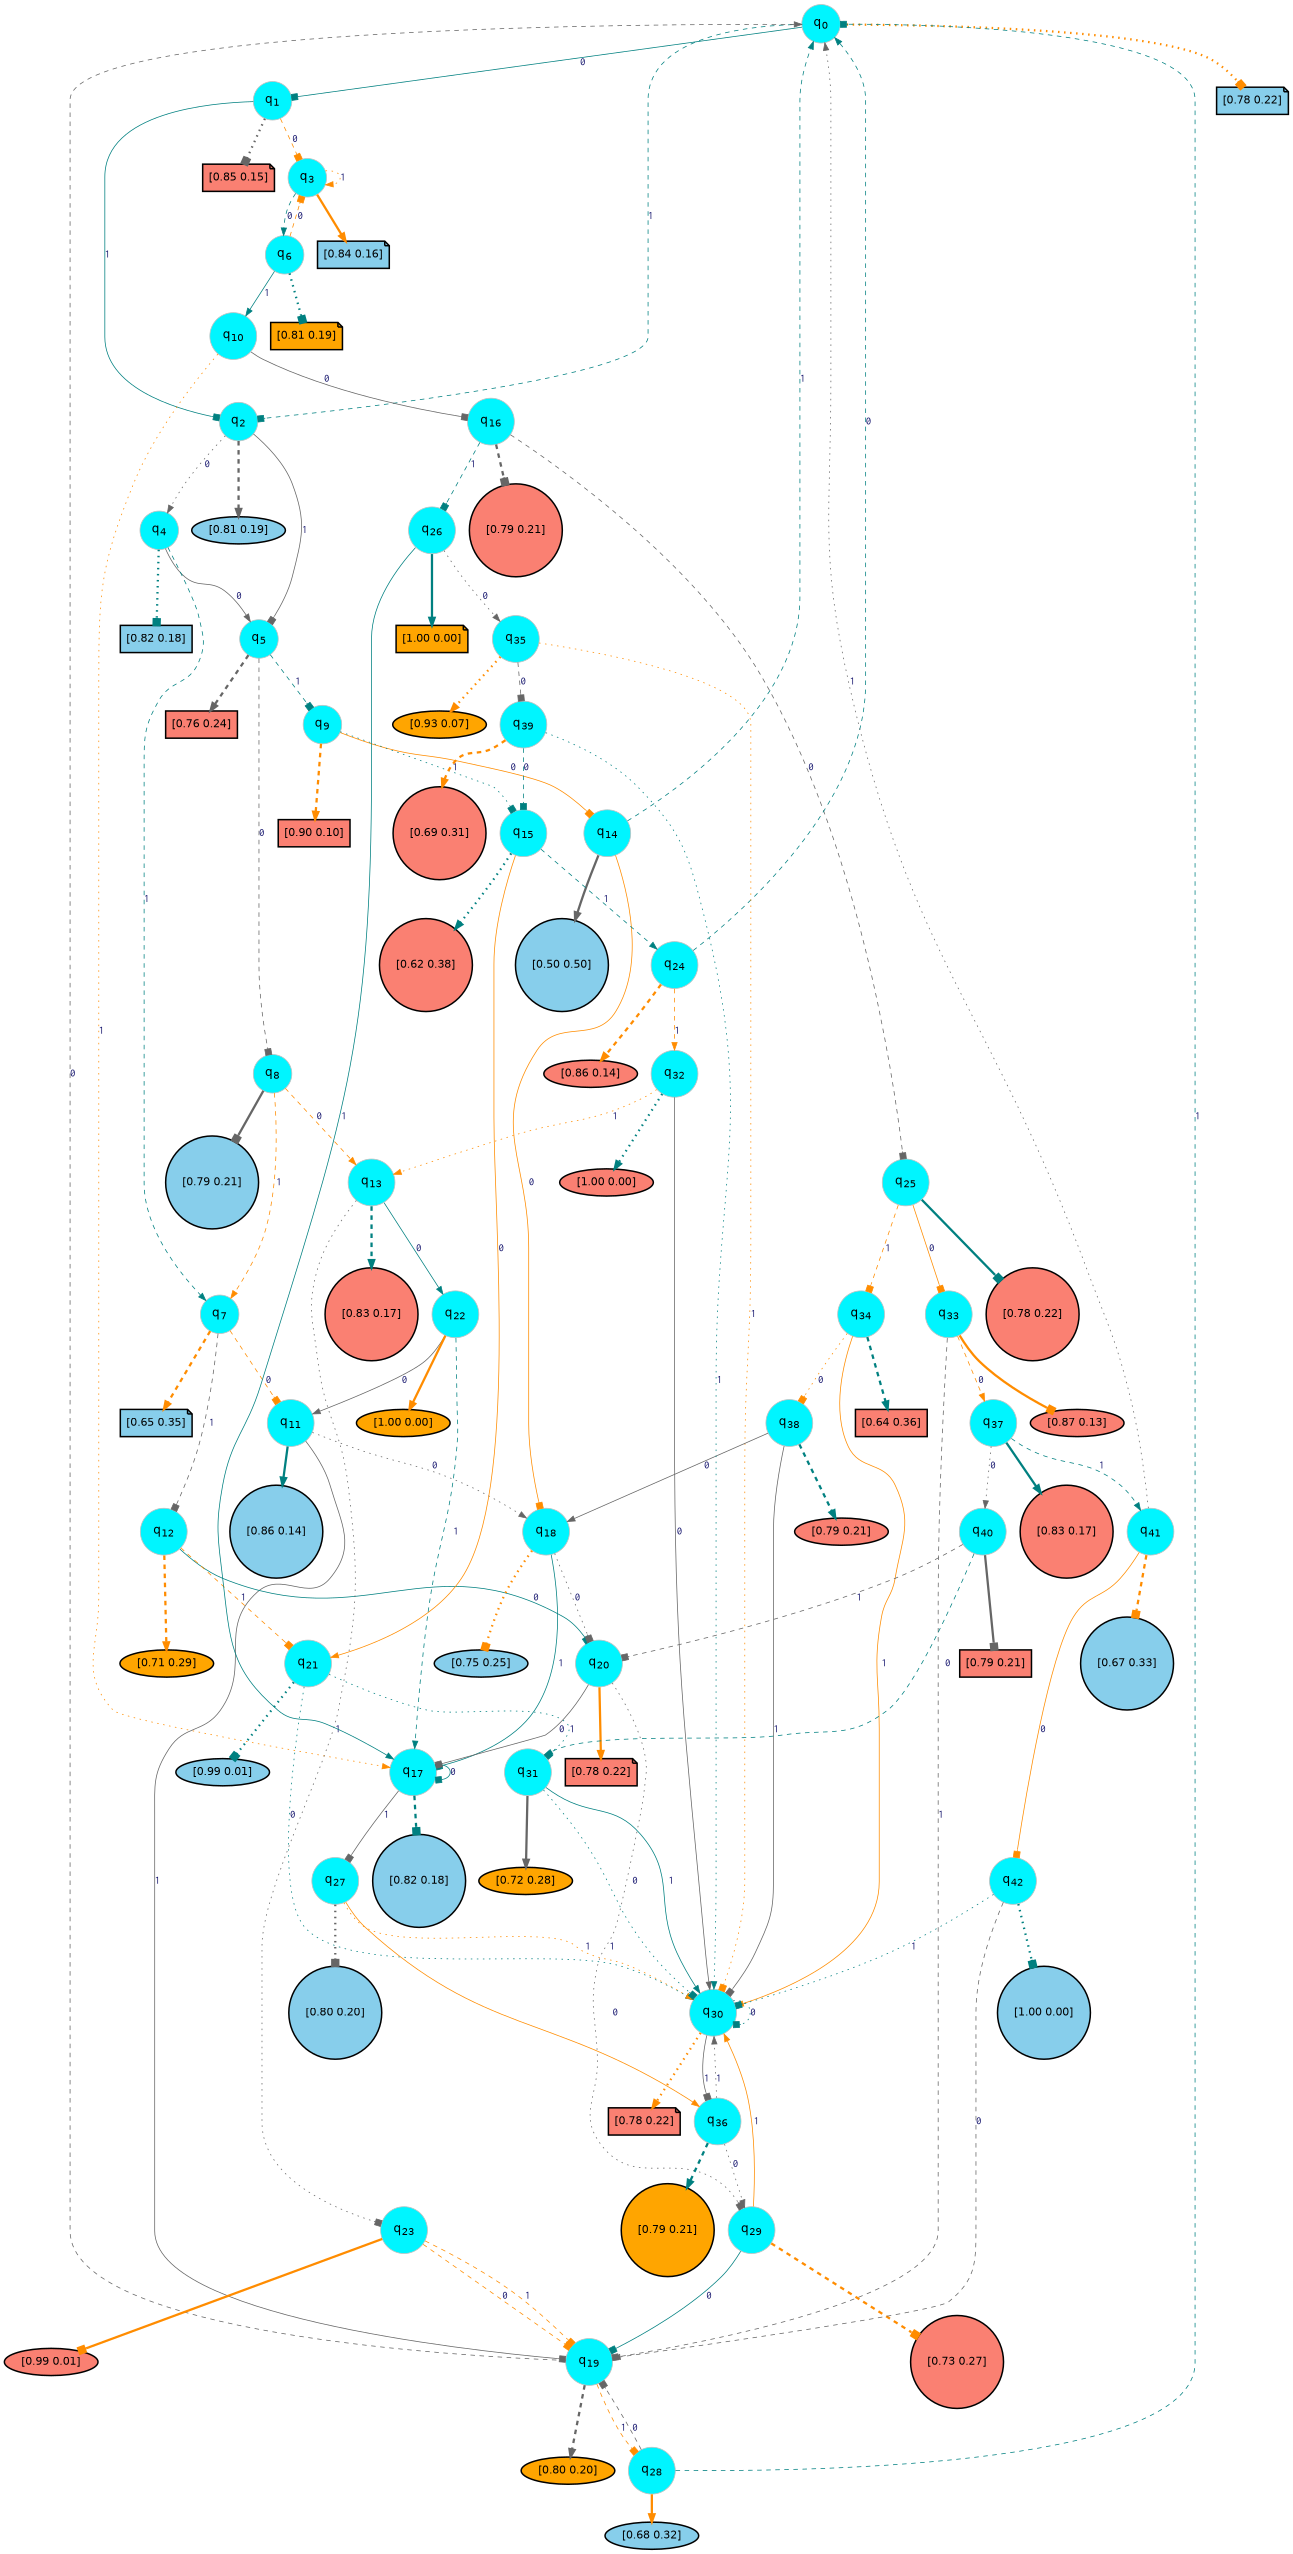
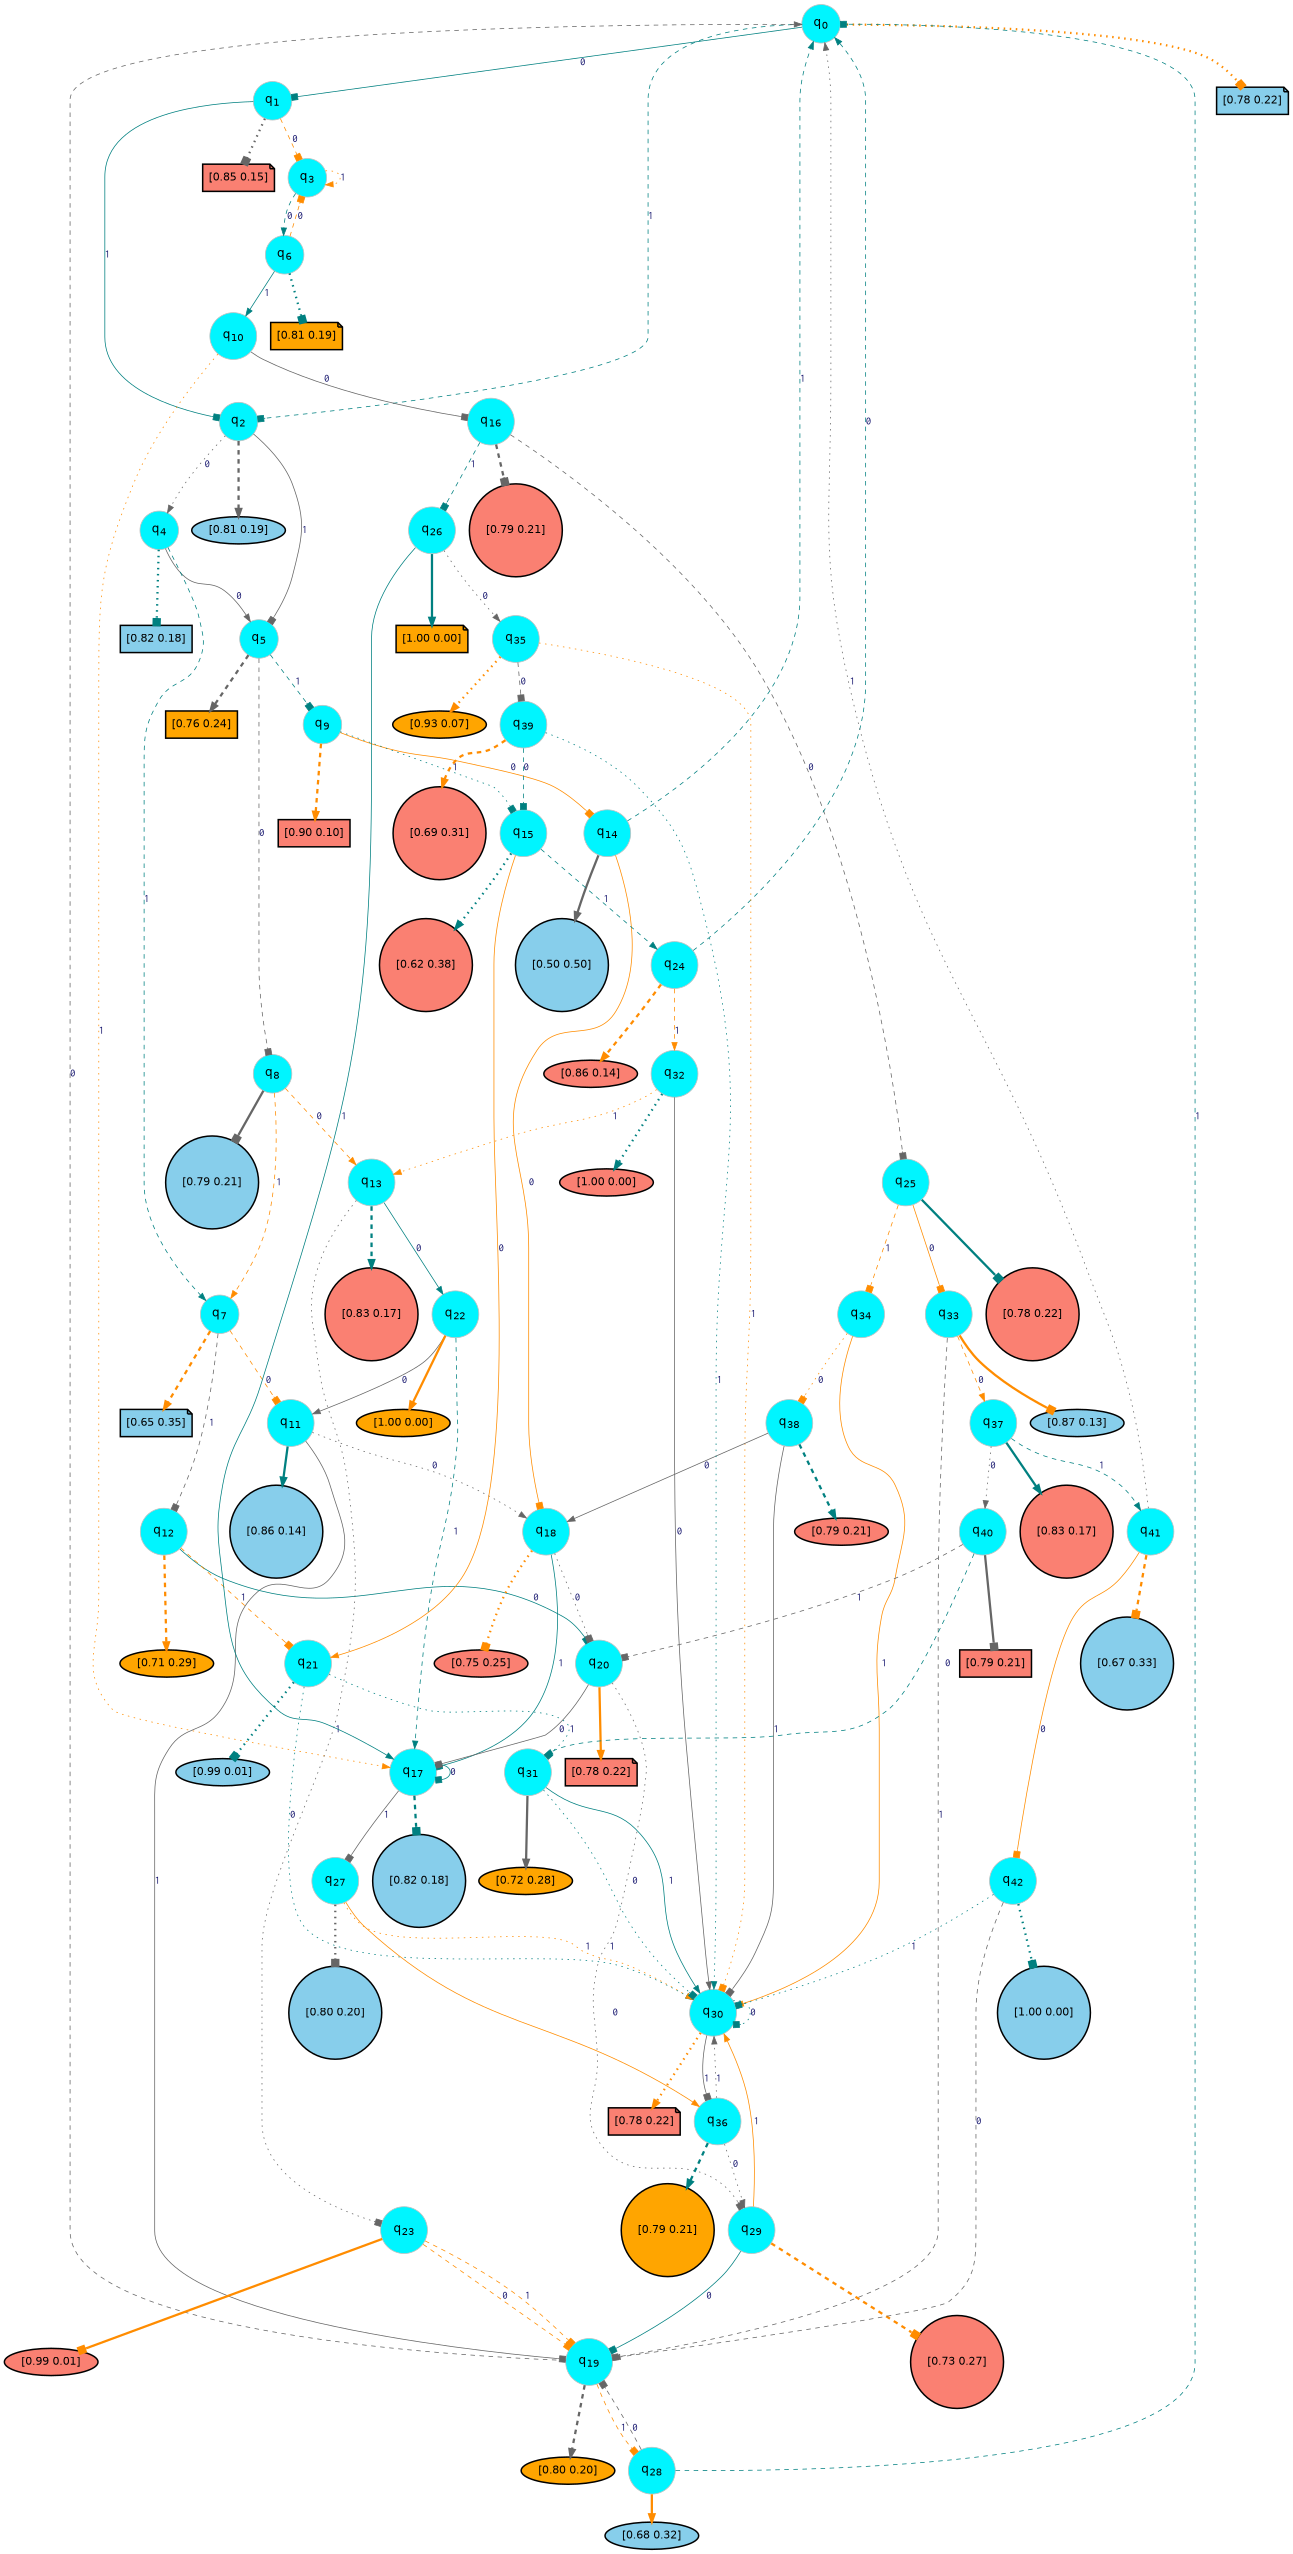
(353, 255) -> none
(202, 725) -> (202, 725)
(891, 1423) -> none
(1077, 1423) -> (1077, 1423)
(481, 1664) -> (481, 1664)
